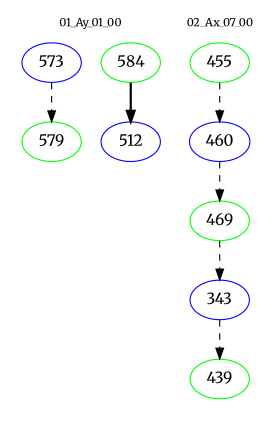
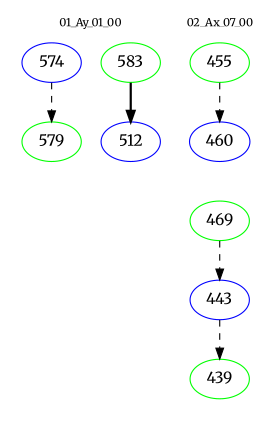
(52, 63) -> (52, 63)
(131, 63) -> (131, 63)
(220, 176) -> none
(220, 300) -> (220, 300)
